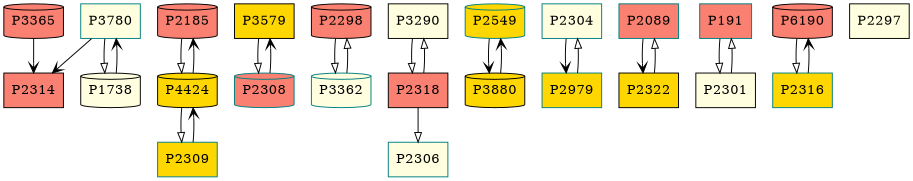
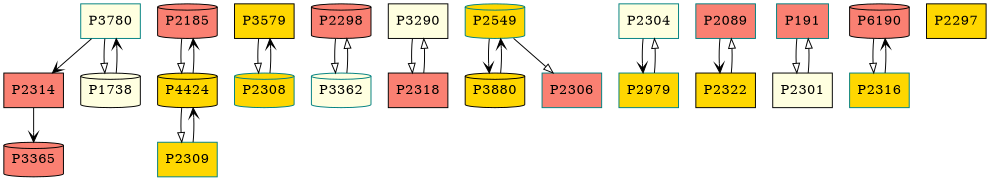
(879, 21) -> (956, 21)
(34, 51) -> (34, 120)
(264, 90) -> (264, 90)
(418, 120) -> (530, 52)
(418, 160) -> (572, 90)
